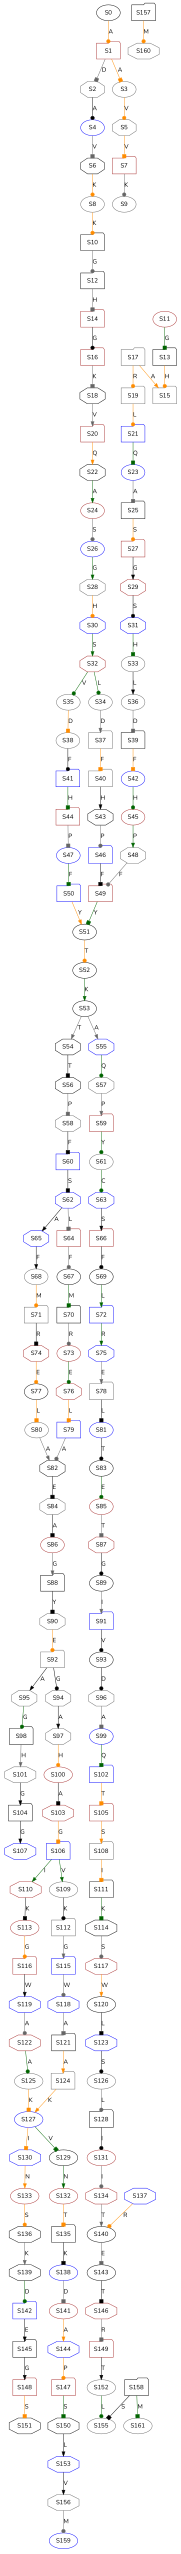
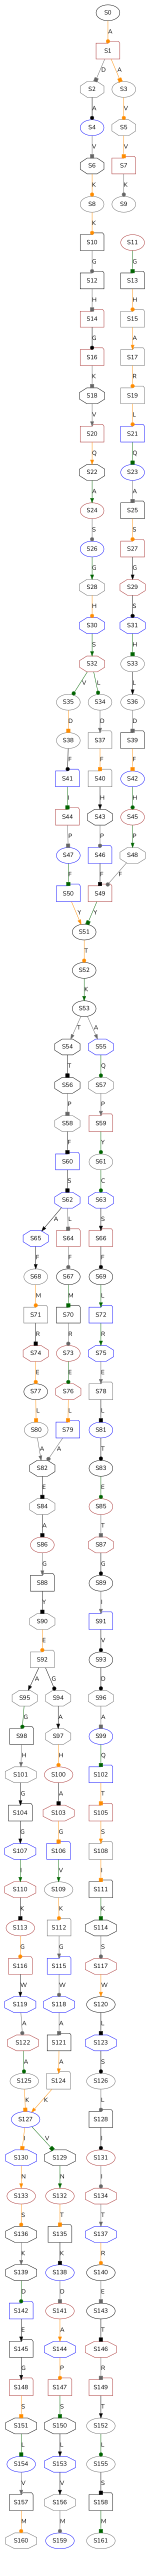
(147, 375) -> (133, 336)
(70, 798) -> (68, 798)
(43, 1869) -> (20, 1868)
(63, 1907) -> (59, 1907)
(63, 2158) -> (60, 2158)
(101, 2213) -> (101, 2213)
(120, 2406) -> (101, 2481)
none -> (21, 2464)
